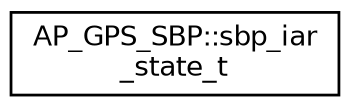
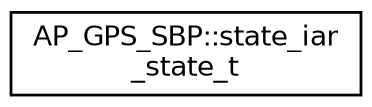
(175, 54) -> (186, 54)
